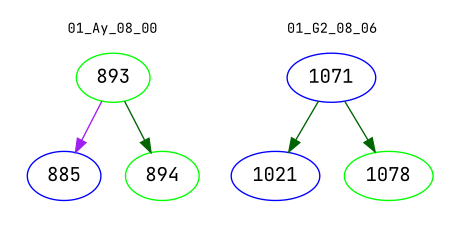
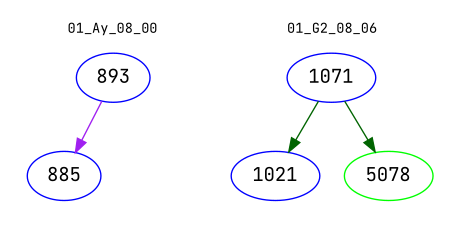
(113, 78) -> (113, 78)
(162, 176) -> none
(389, 176) -> (389, 176)
